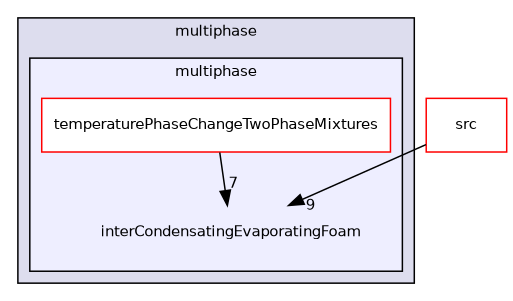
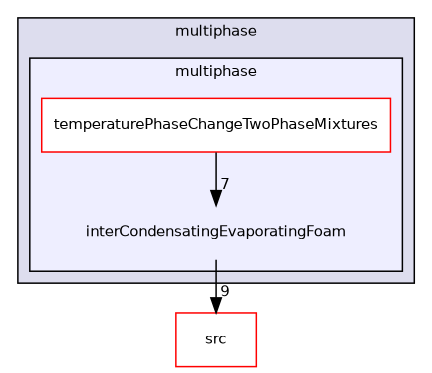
(364, 172) -> (216, 279)
